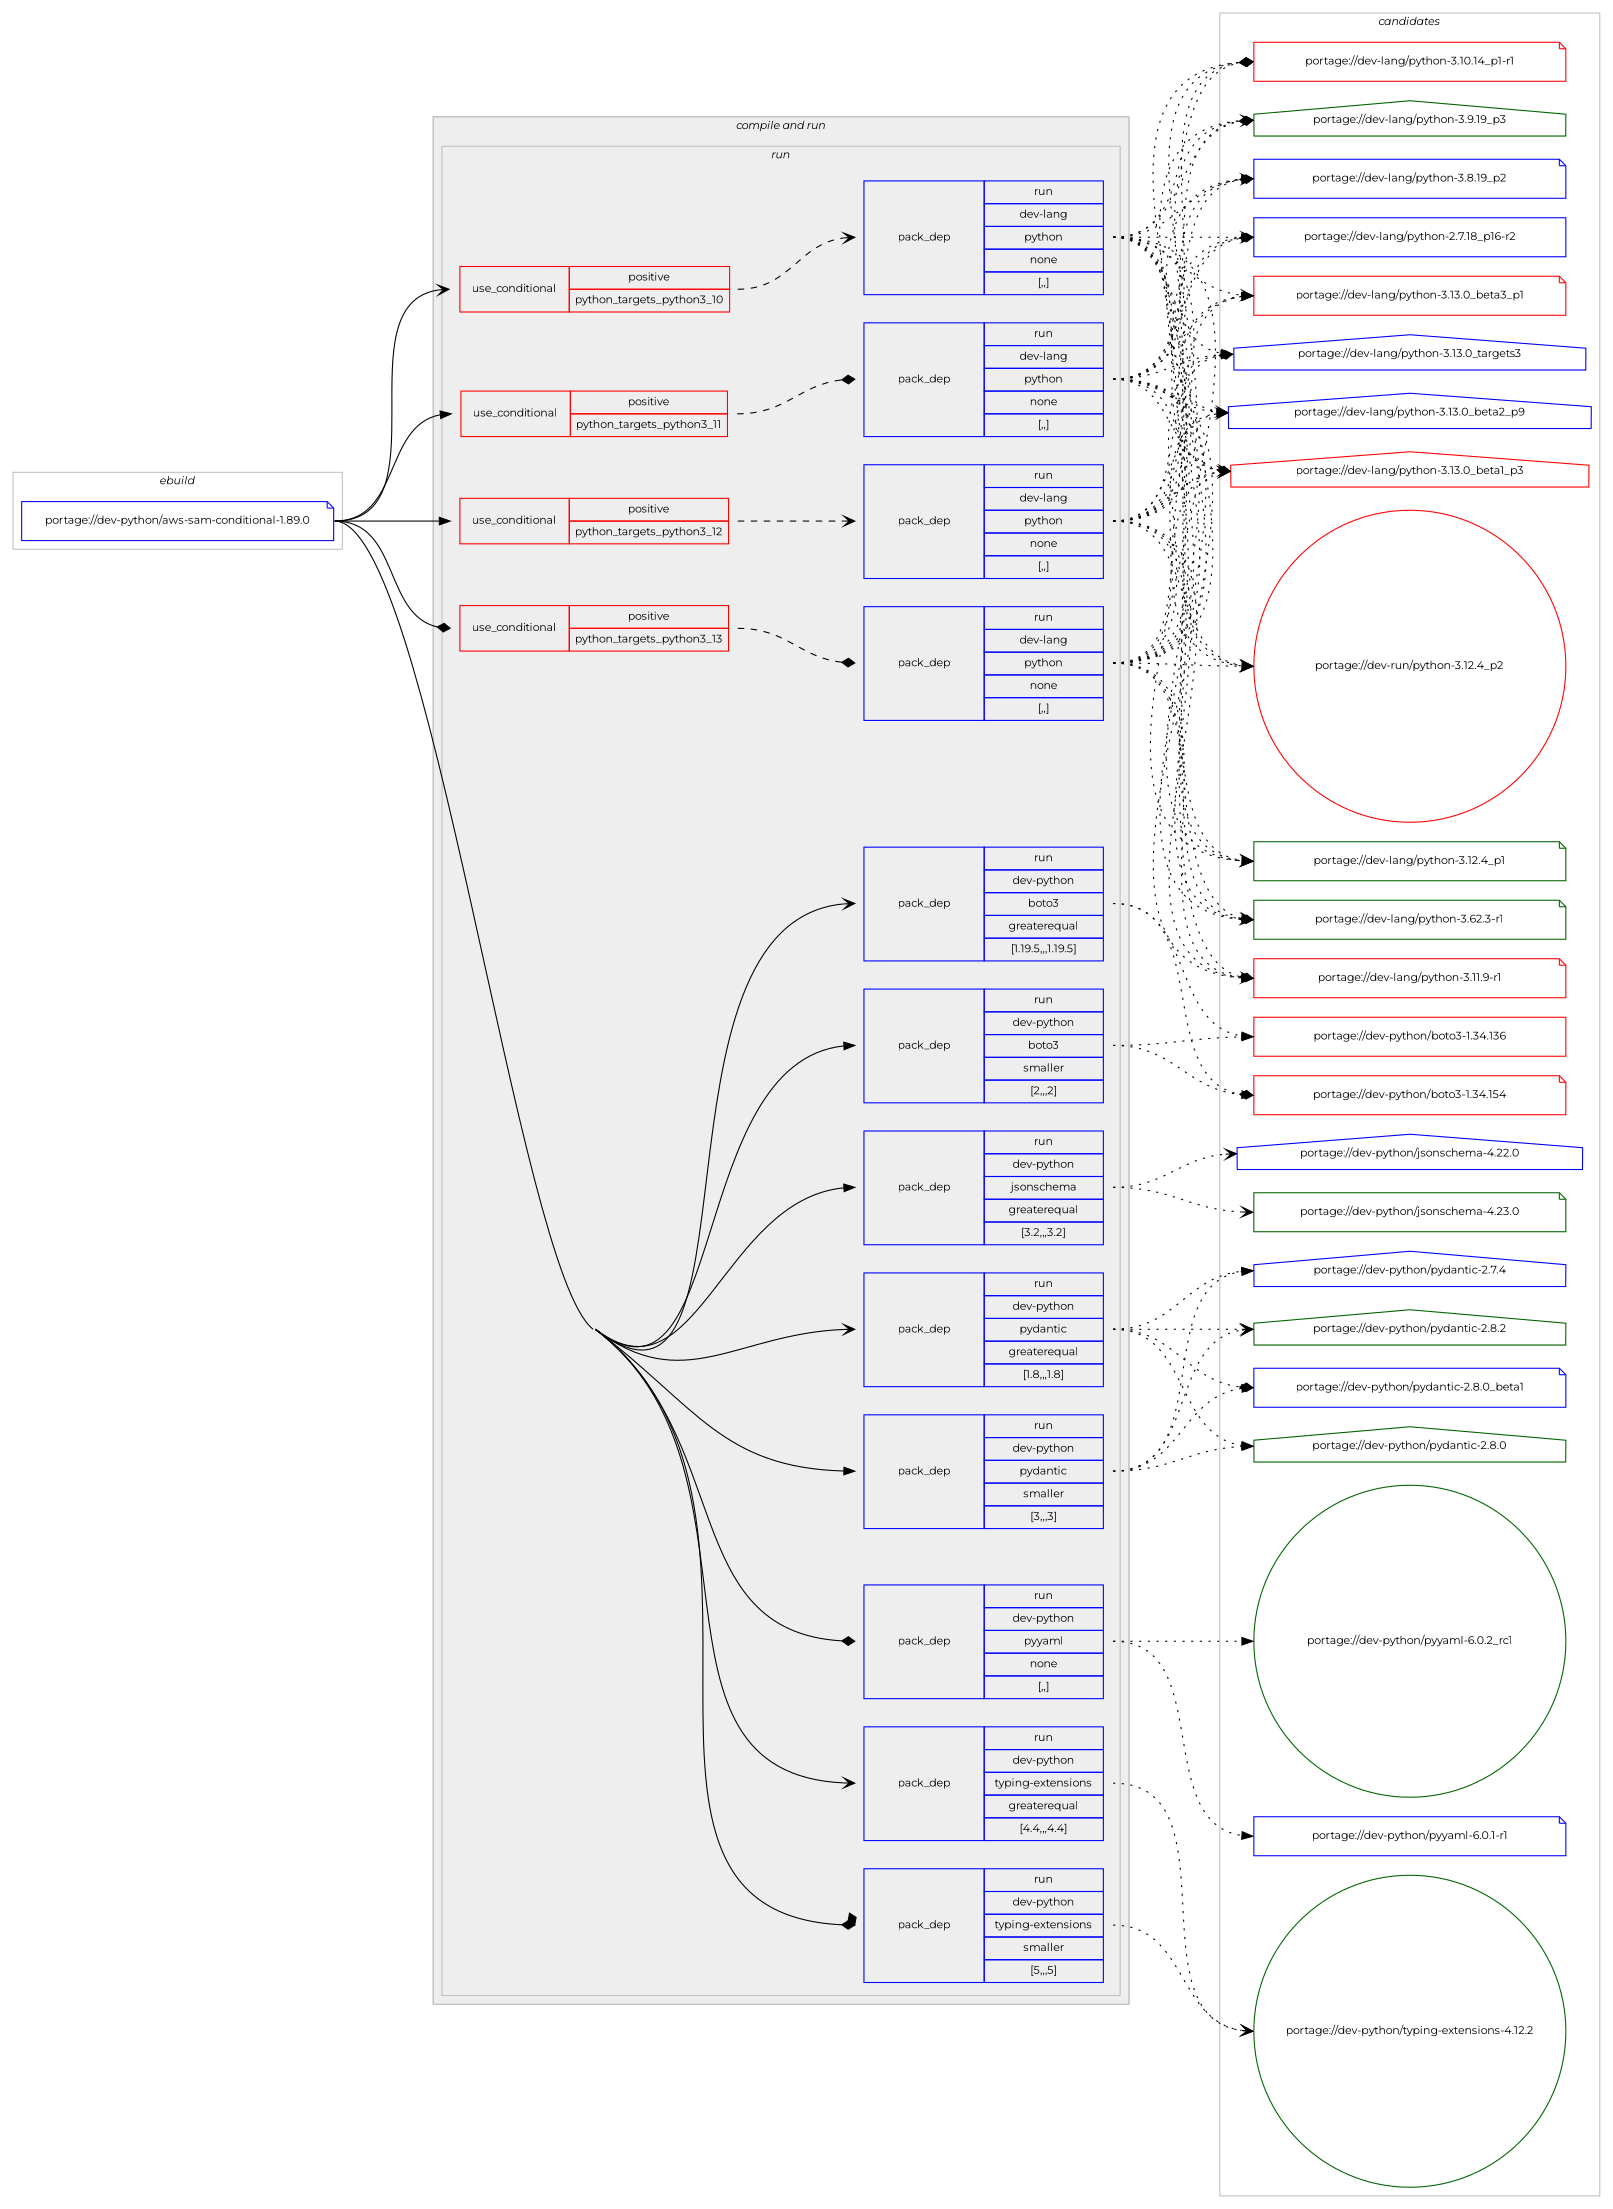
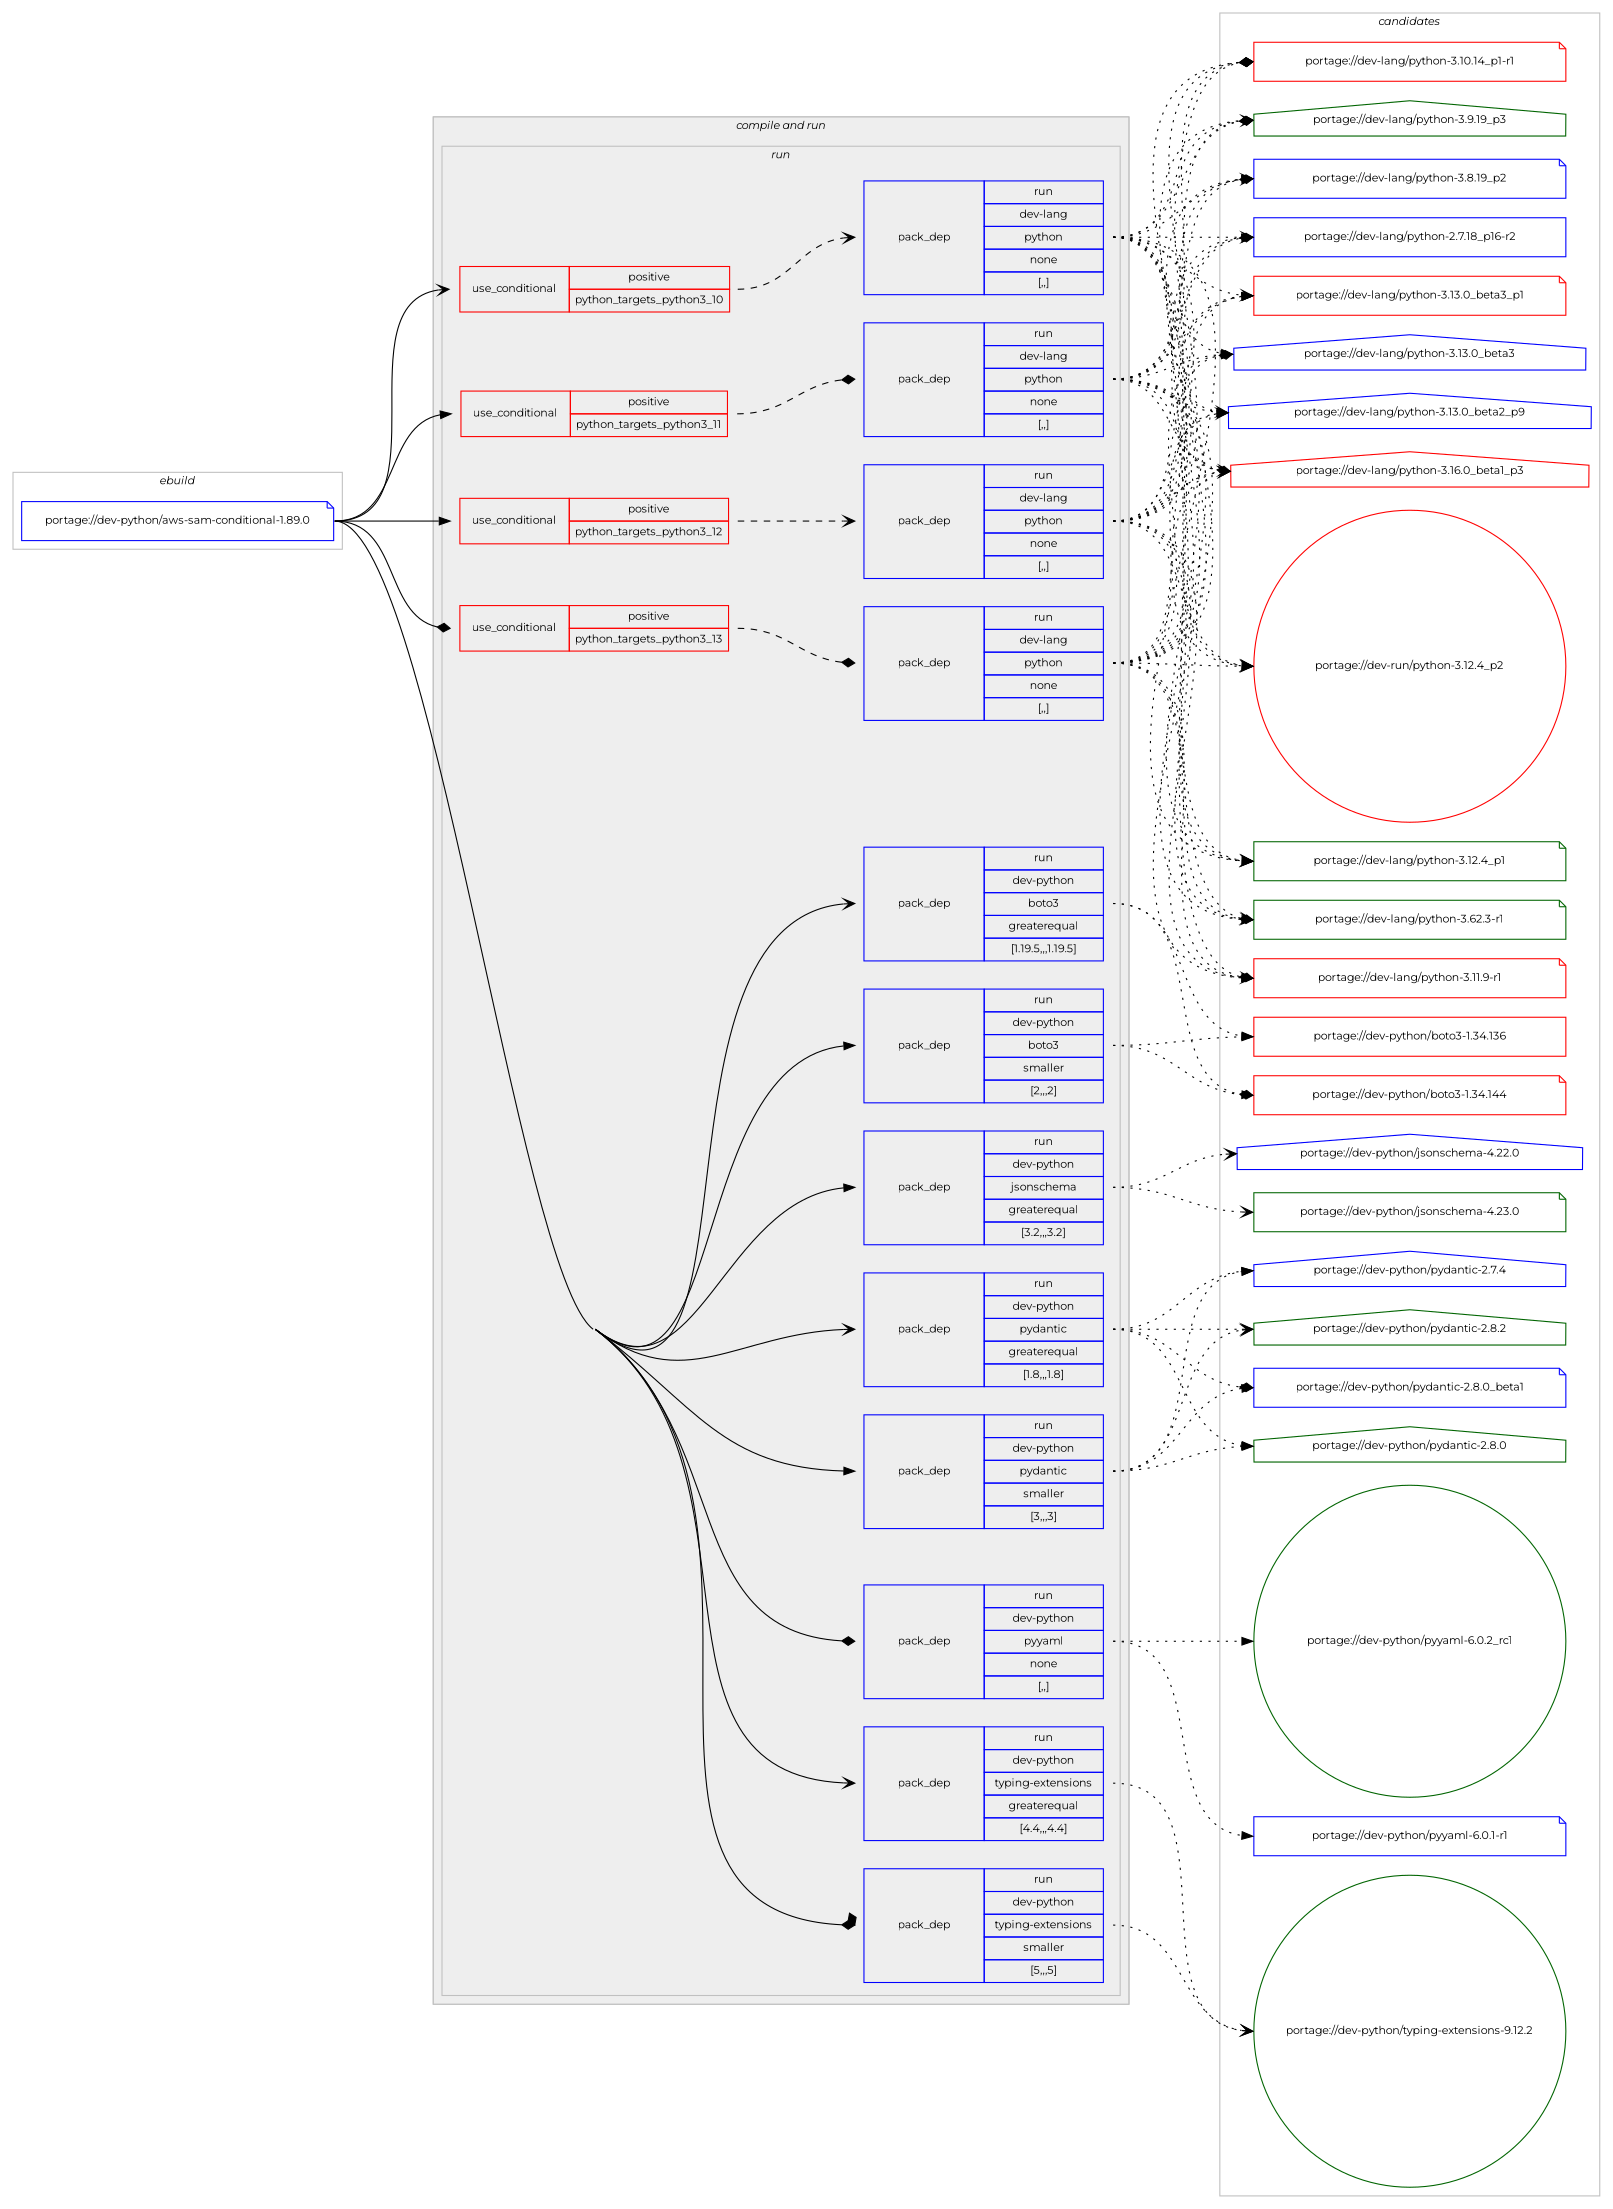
(1410, 354) -> (1410, 354)
(1410, 471) -> (1410, 471)
(1410, 1095) -> (1410, 1095)
(1410, 2031) -> (1410, 2031)
